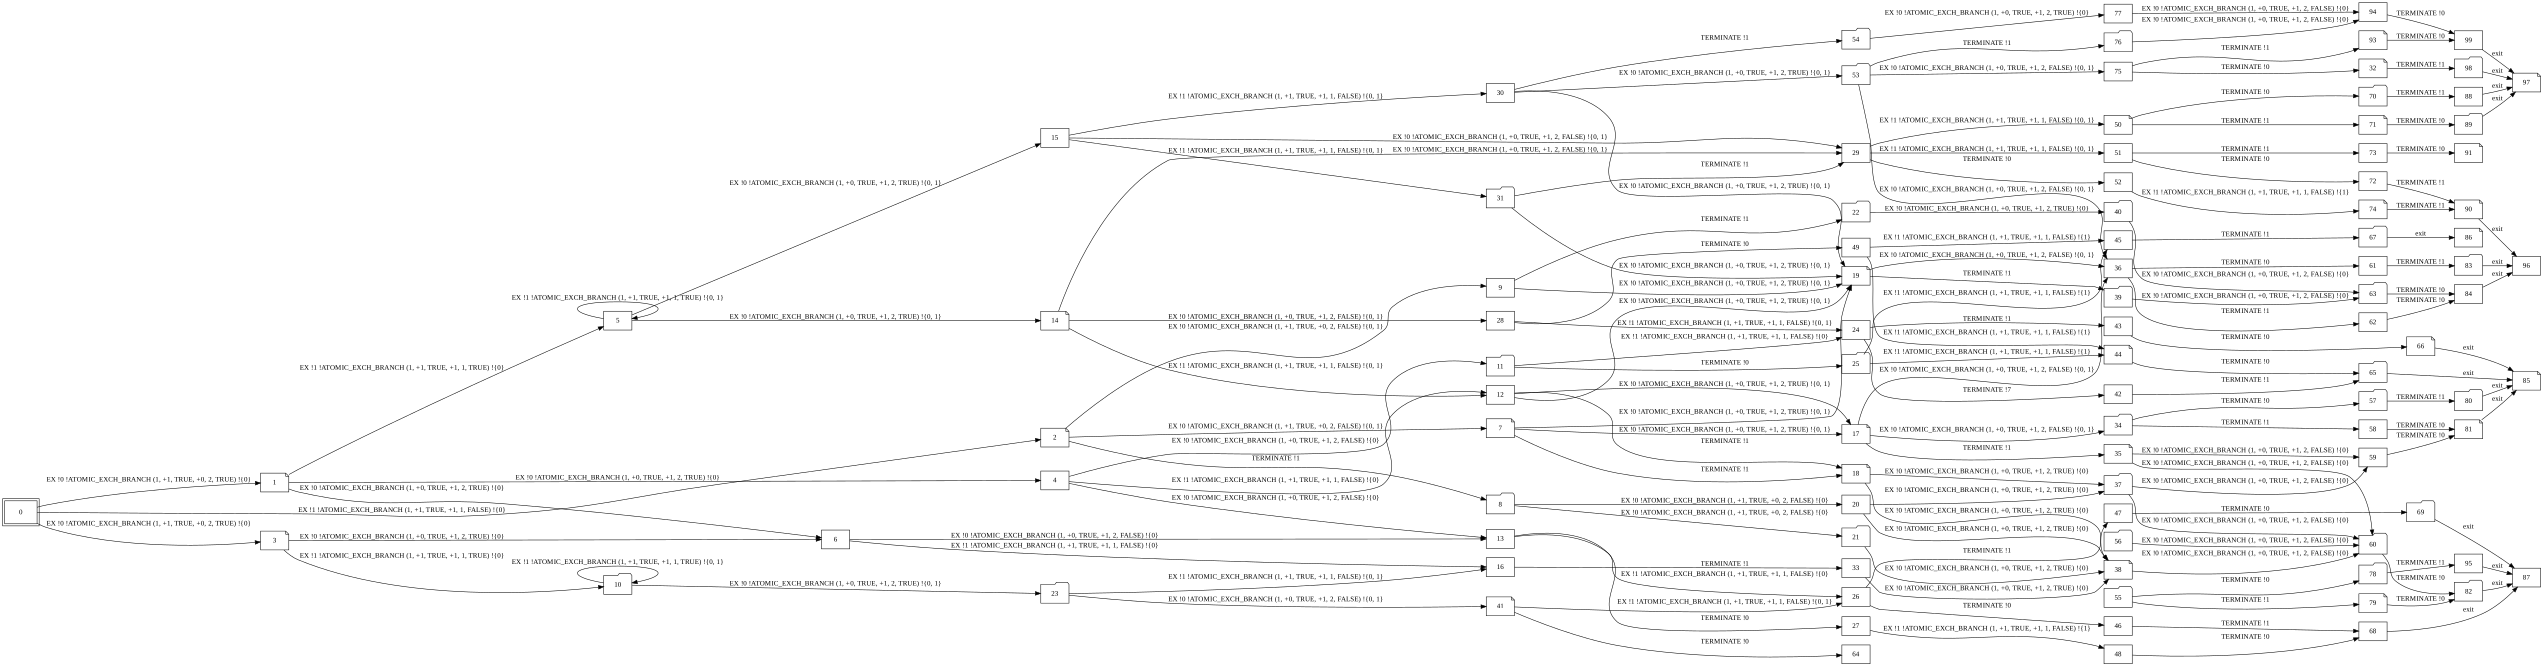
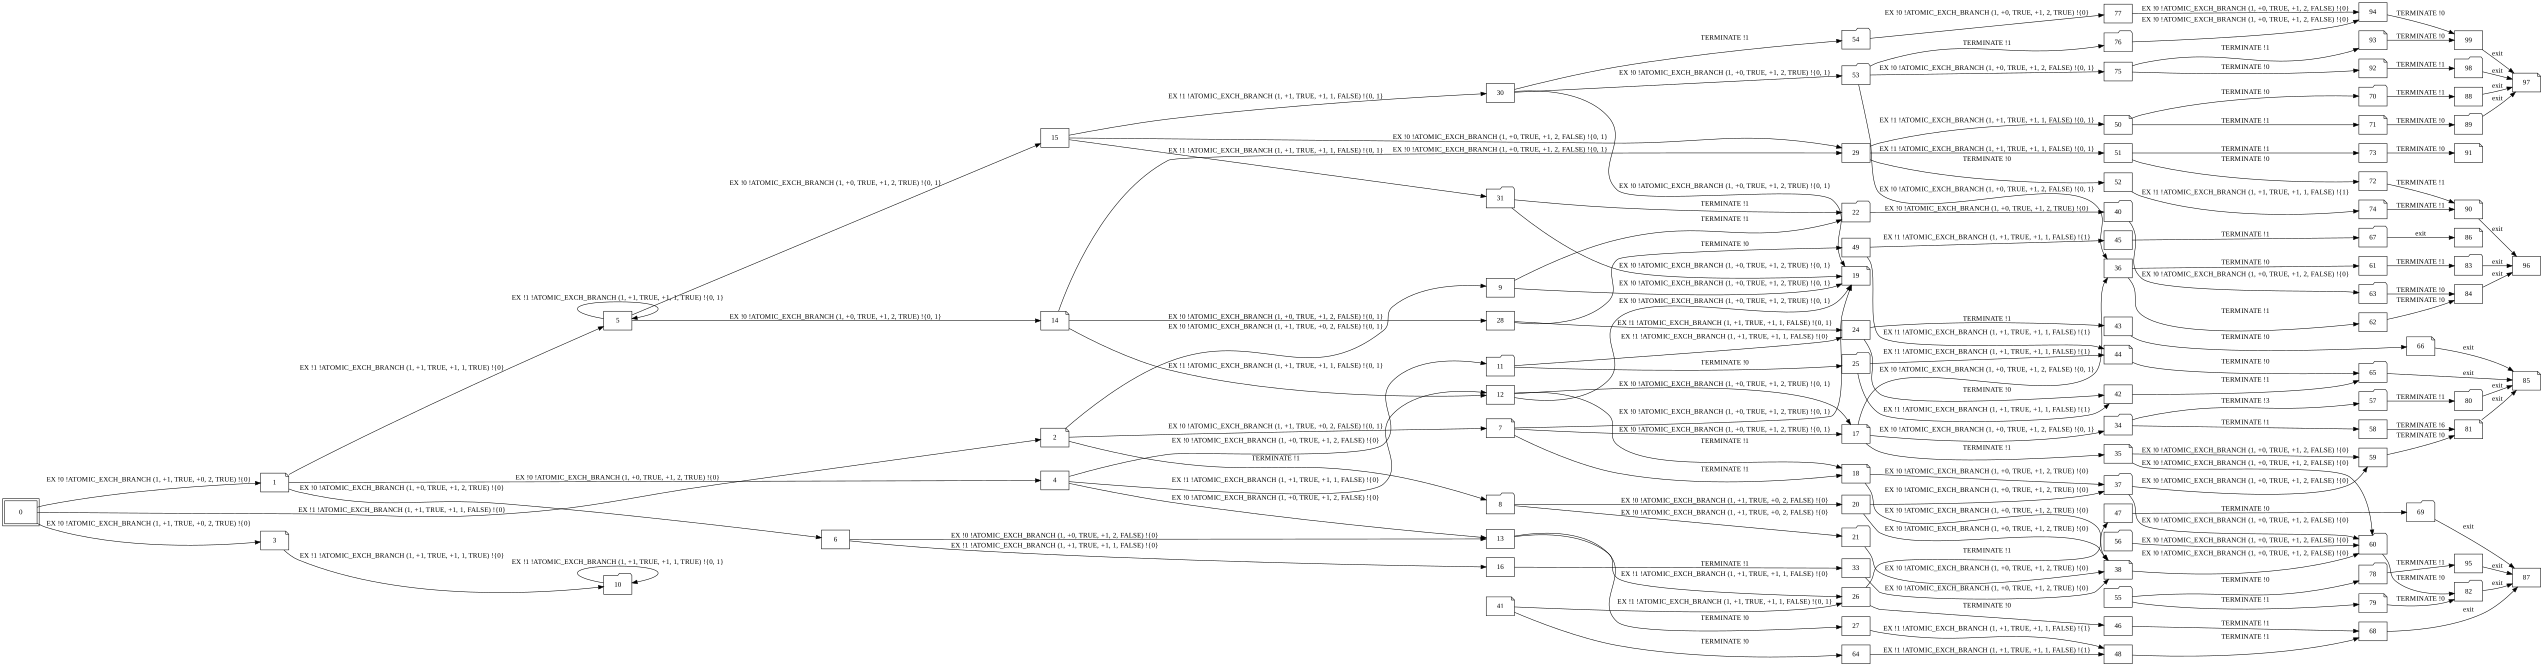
(2373, 68) -> (2373, 68)
(1677, 178) -> (1675, 210)
(1984, 259) -> none
(2118, 298) -> none
(1987, 305) -> (1970, 421)
(1987, 390) -> (1987, 390)
(2246, 401) -> (2246, 401)
(2421, 425) -> (2421, 425)
(553, 540) -> none
(1055, 594) -> none
(2246, 637) -> (2246, 637)
none -> (1984, 654)
